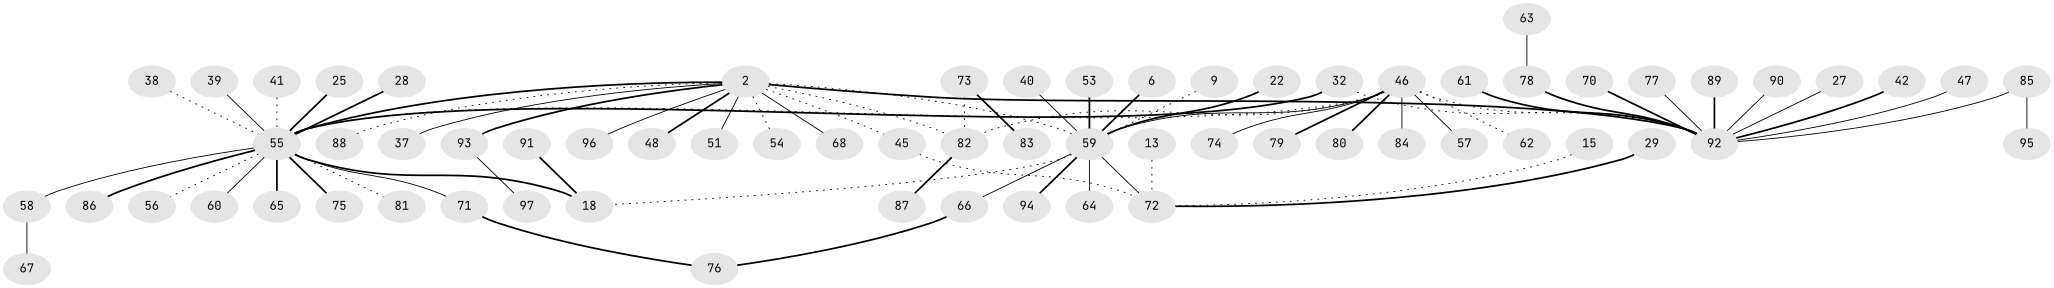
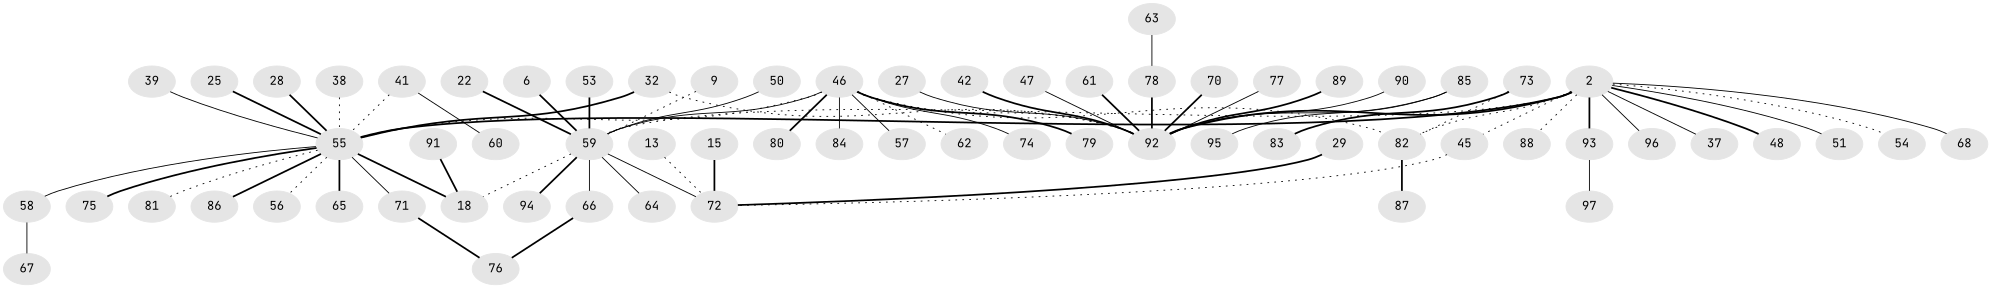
(1027, 82) -> (777, 82)
(246, 175) -> (449, 113)
(1375, 194) -> (714, 175)
